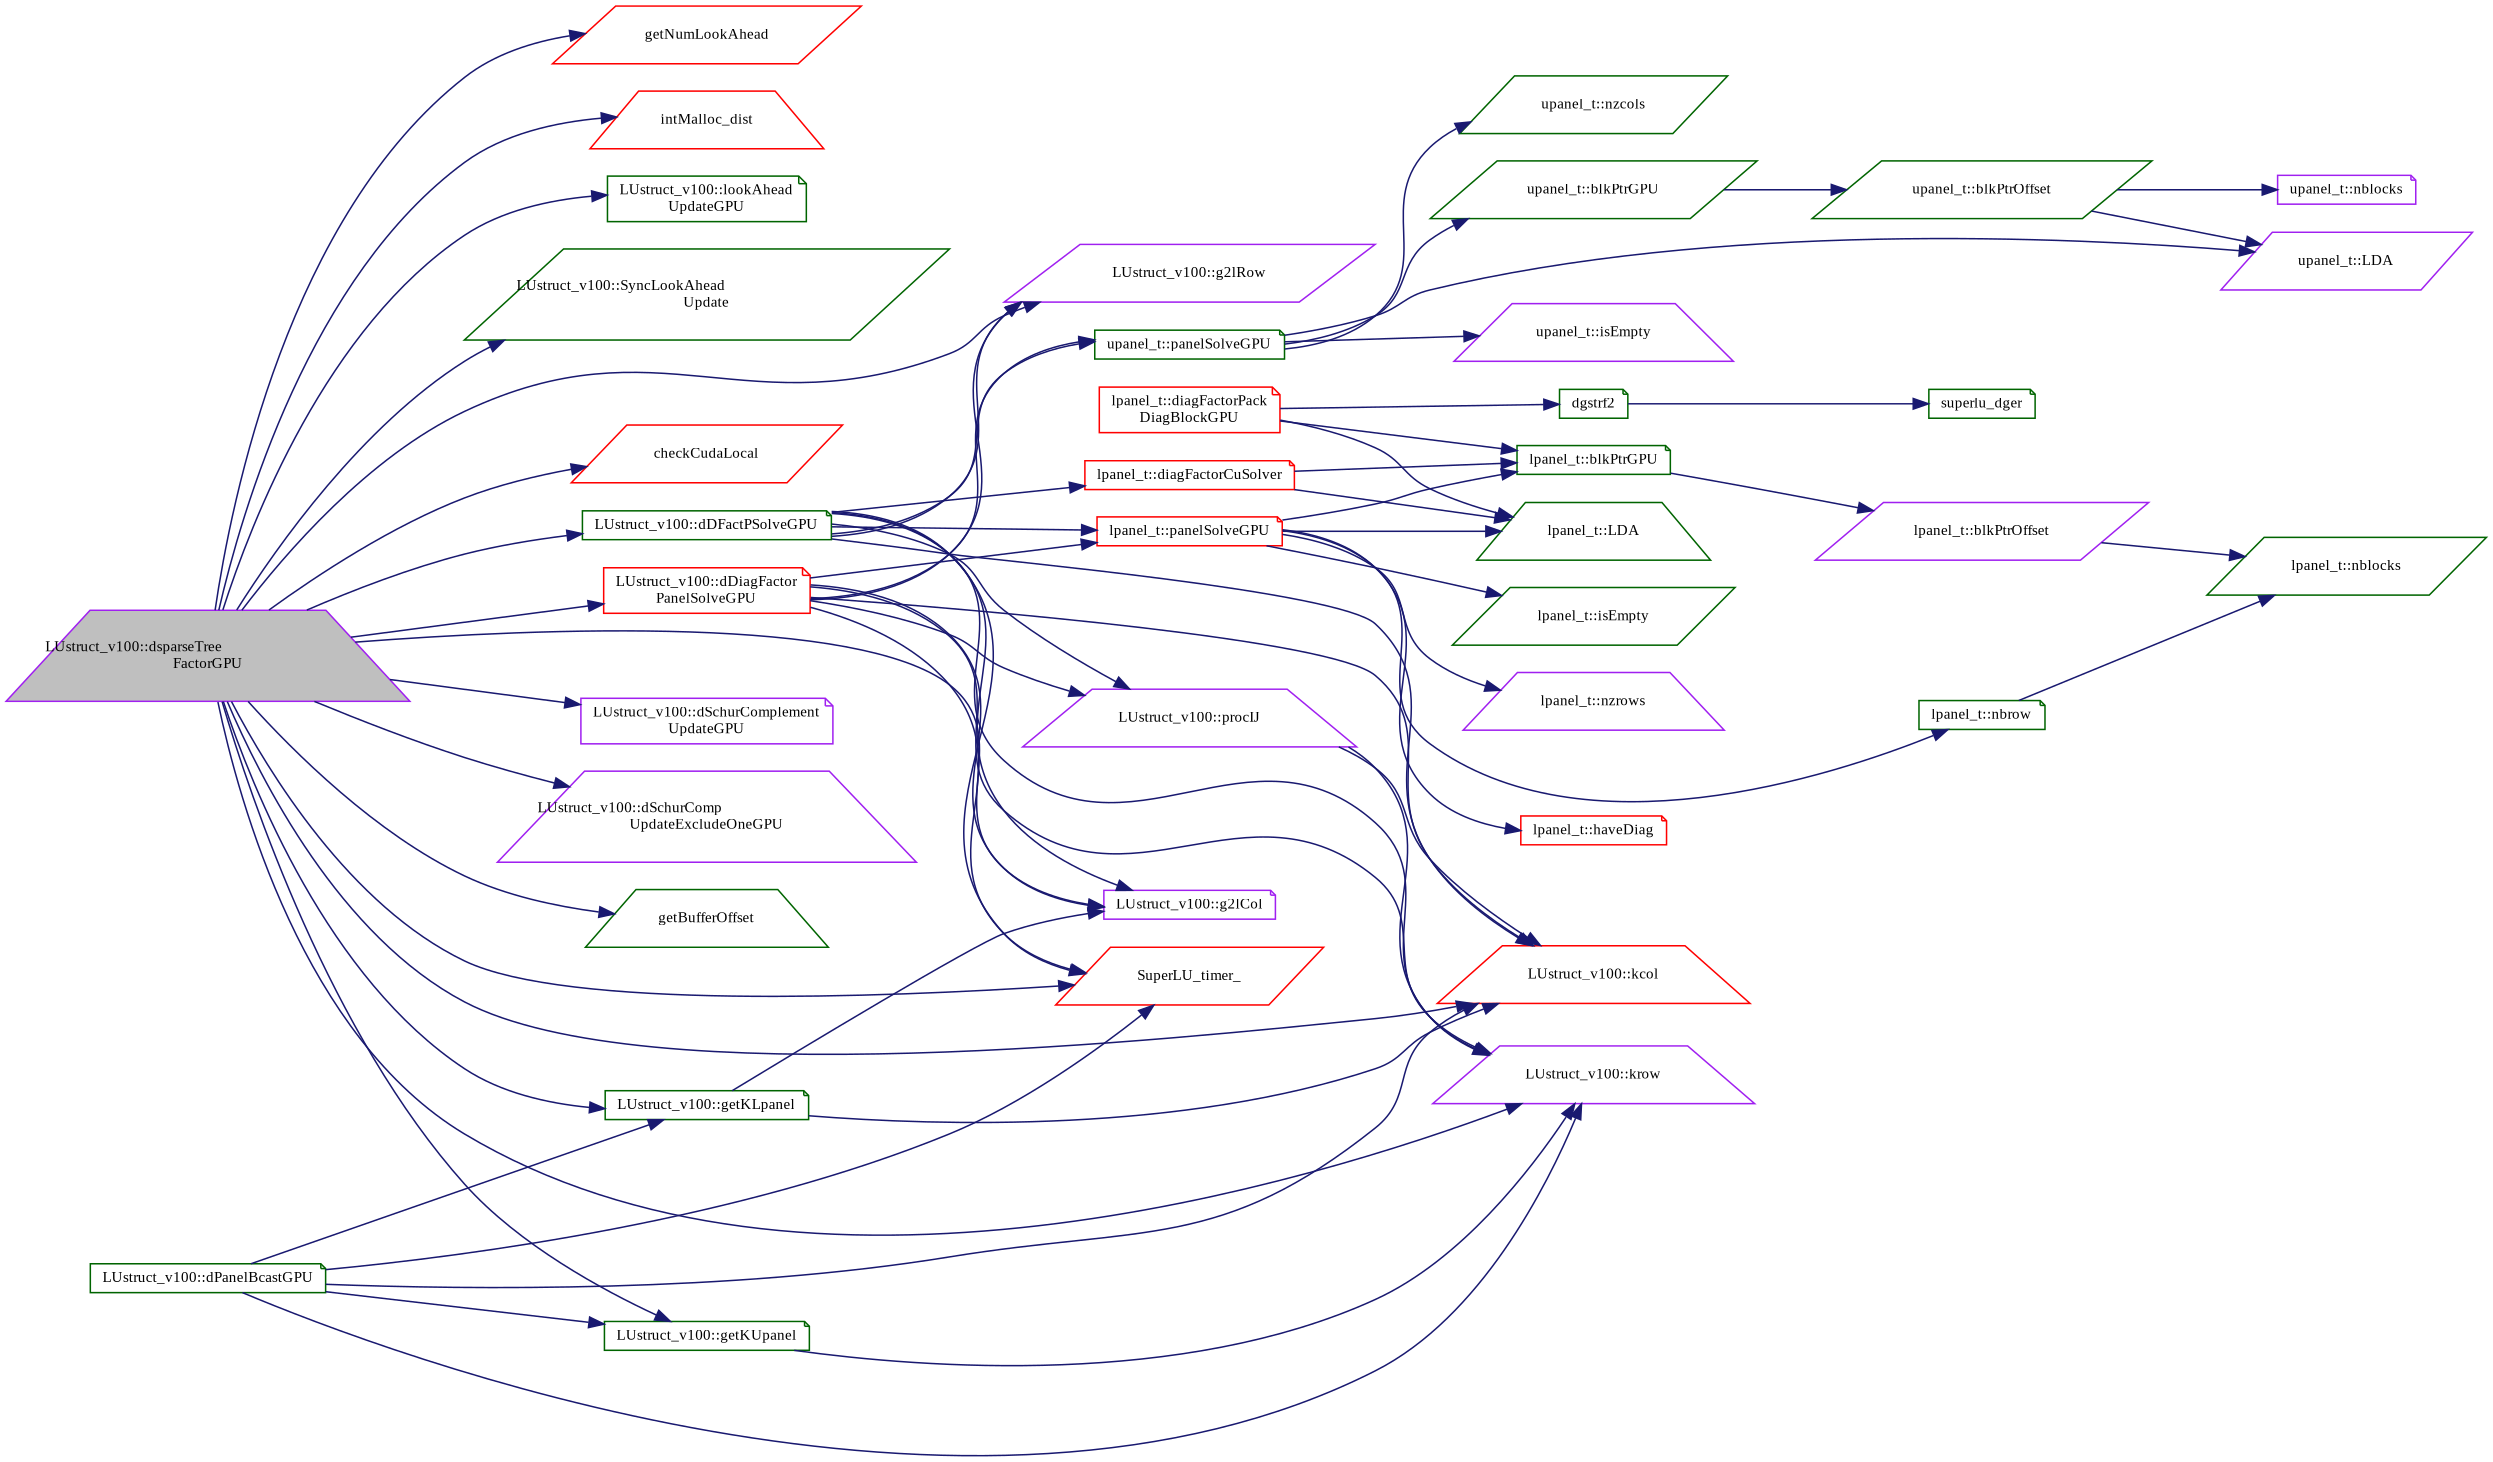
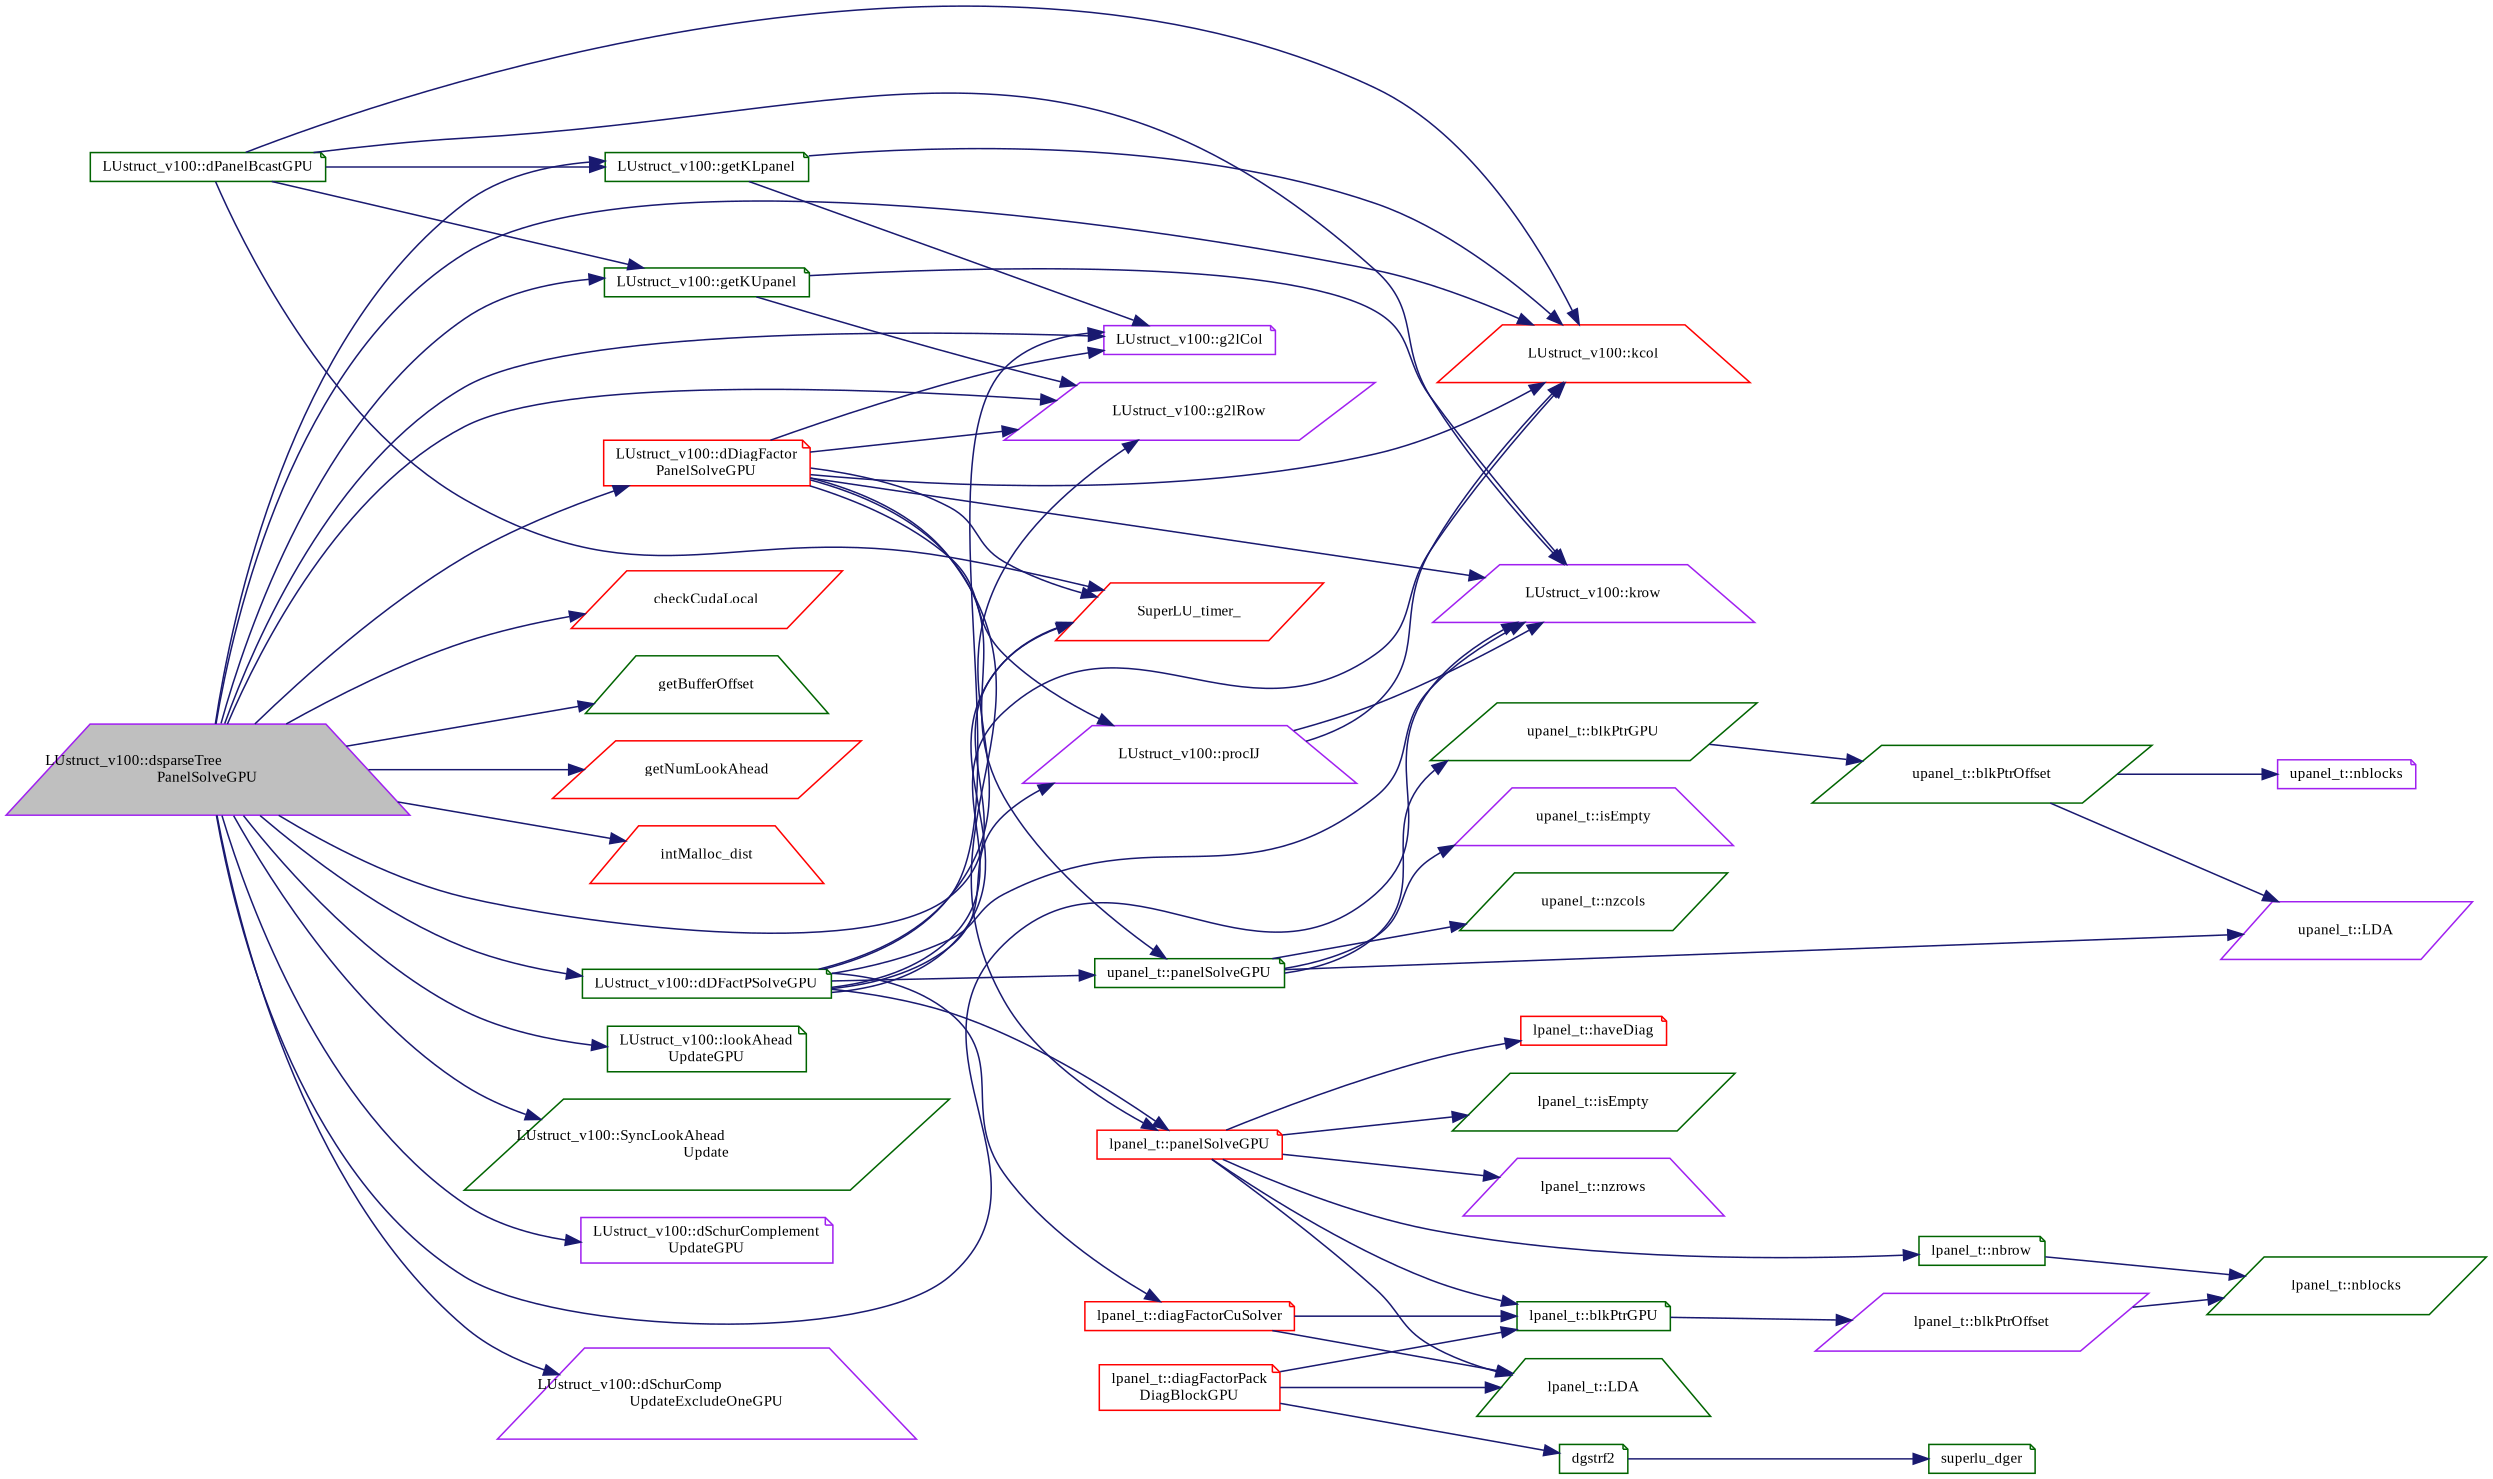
none -> (916, 343)
(208, 656) -> (208, 770)
